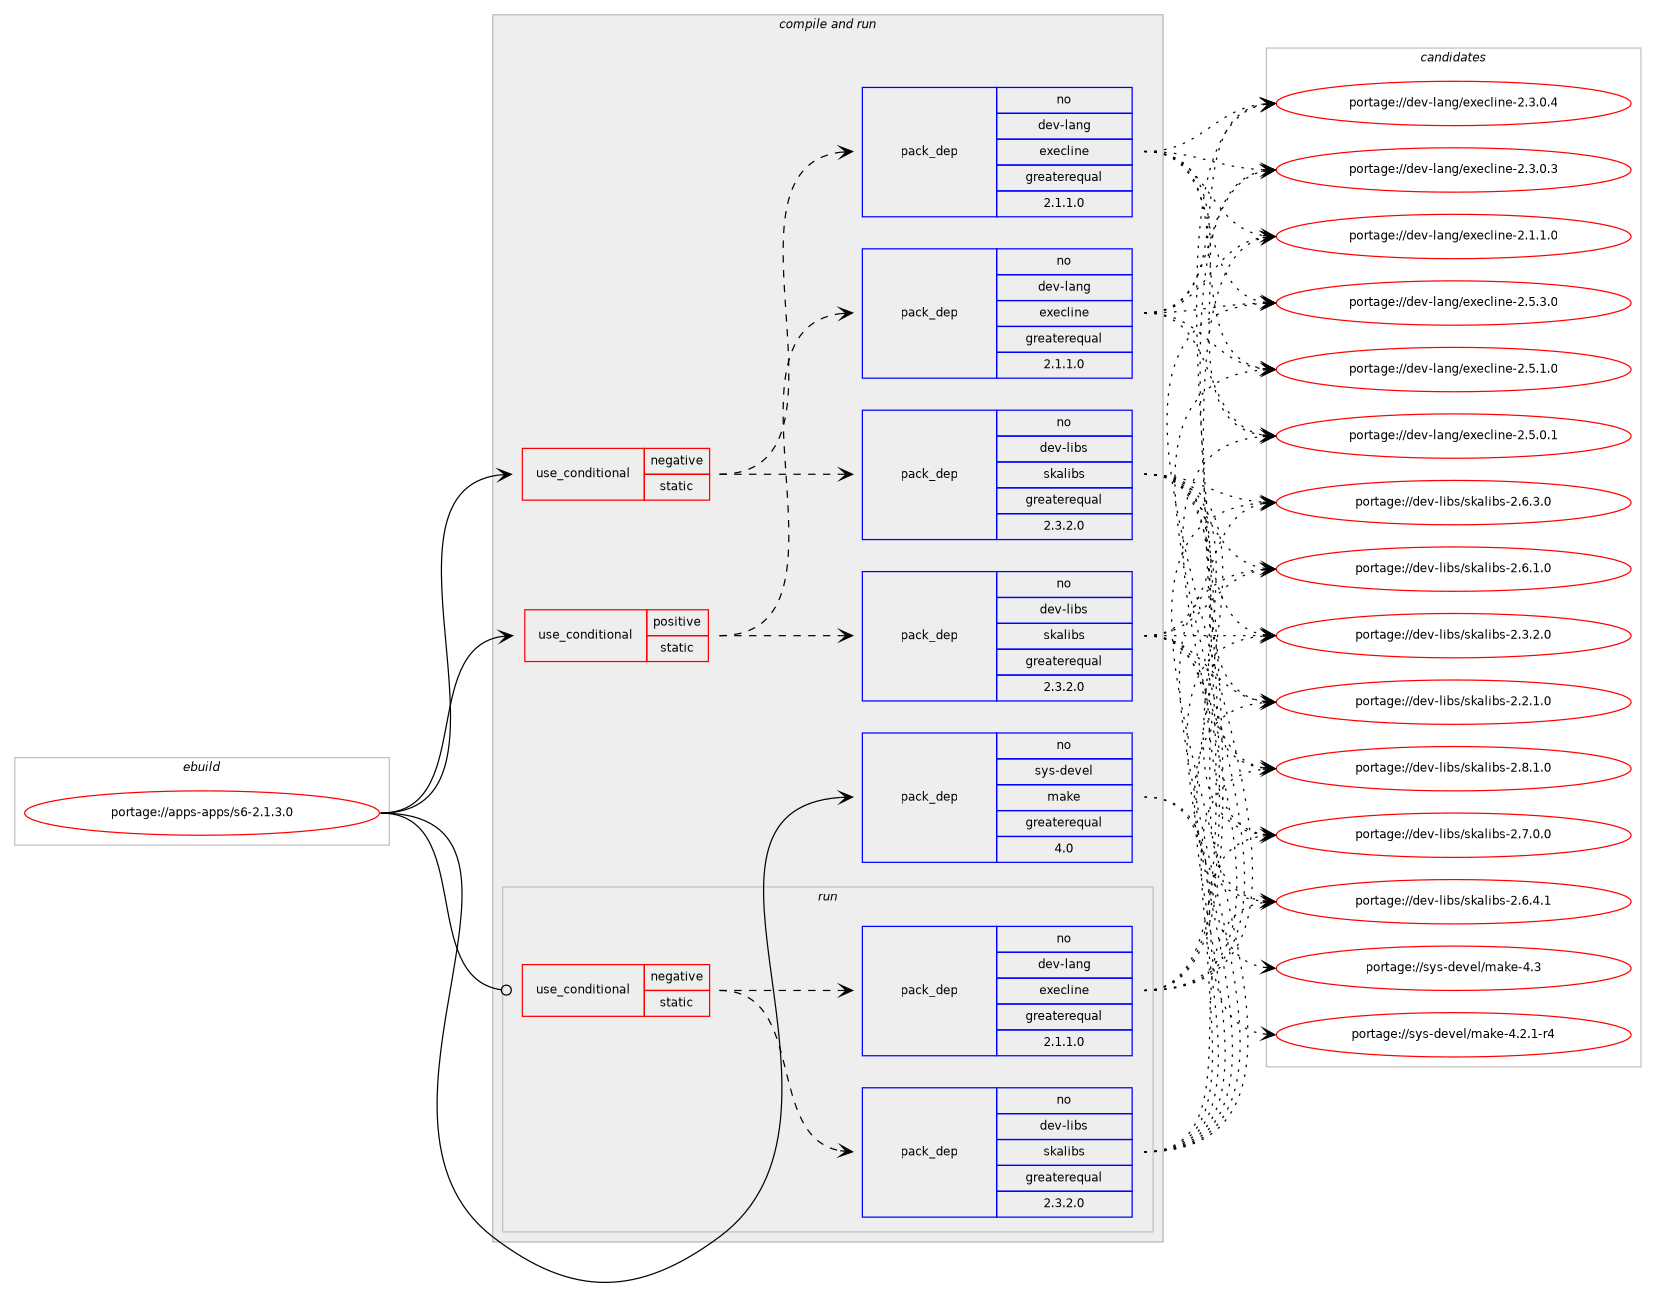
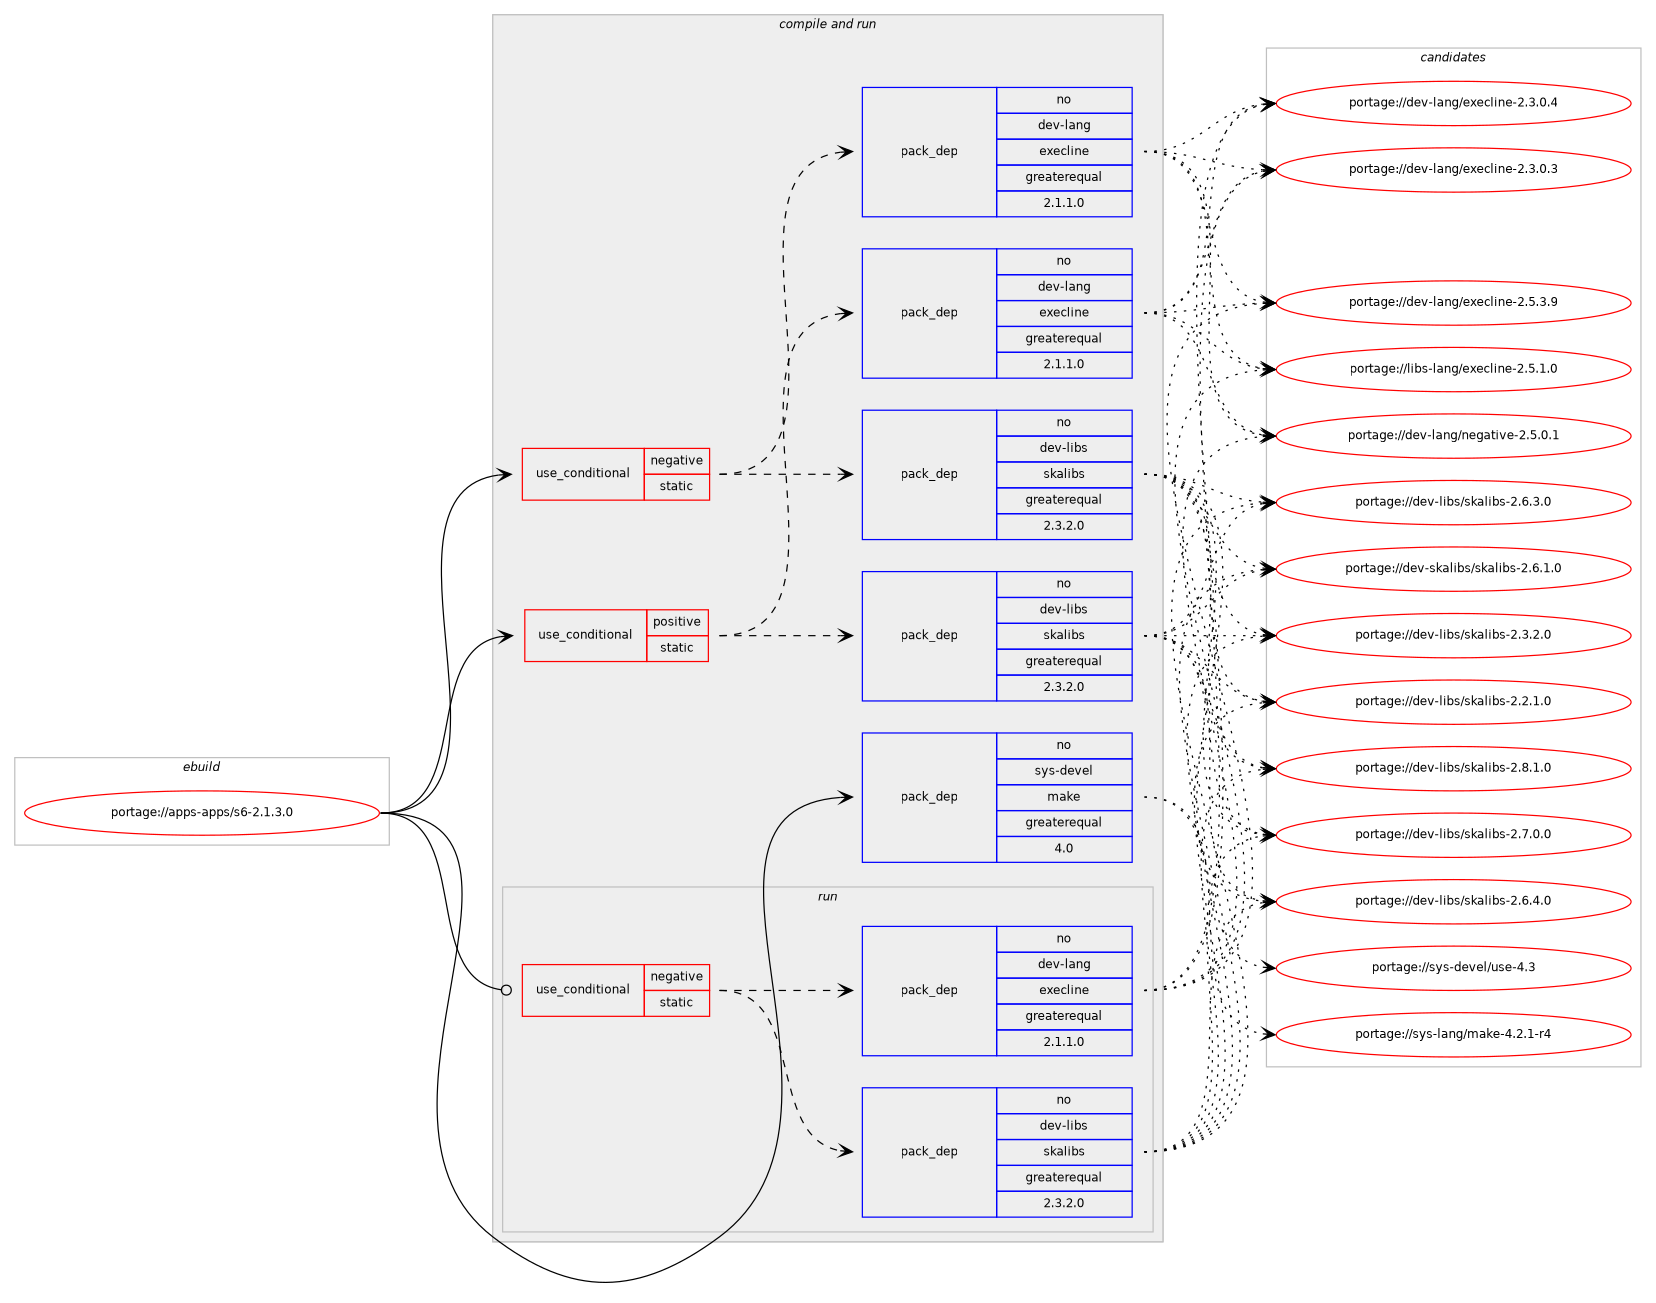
(1454, 237) -> none
(1454, 303) -> (1454, 303)
(1454, 370) -> (1454, 370)
(1454, 436) -> (1454, 436)
(1454, 569) -> (1454, 569)
(1454, 902) -> (1454, 902)
(1454, 968) -> (1454, 968)
(1454, 1035) -> (1454, 1035)
